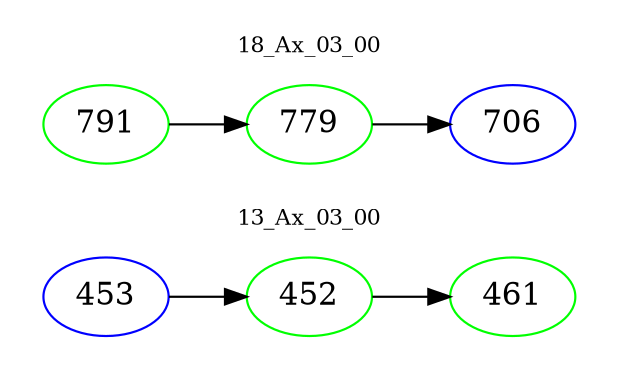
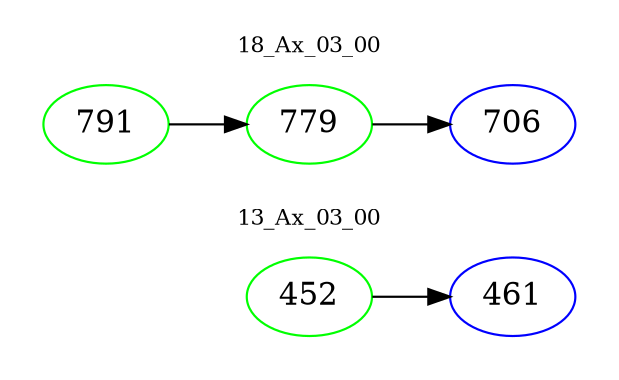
(106, 297) -> none
(513, 297) -> (513, 297)
